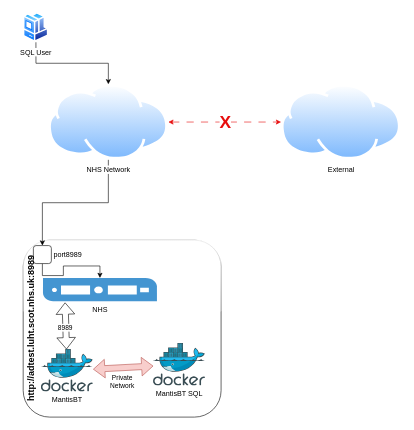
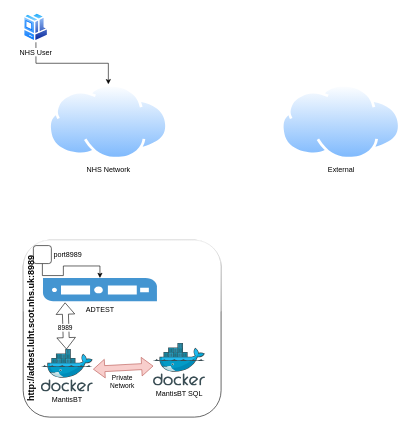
(36, 53) -> (36, 53)
(225, 122) -> none
(108, 182) -> none
(100, 310) -> (100, 310)
